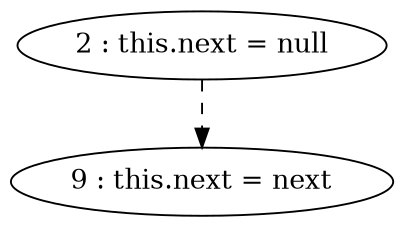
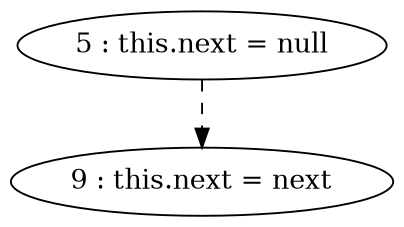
(202, 45) -> (202, 45)
